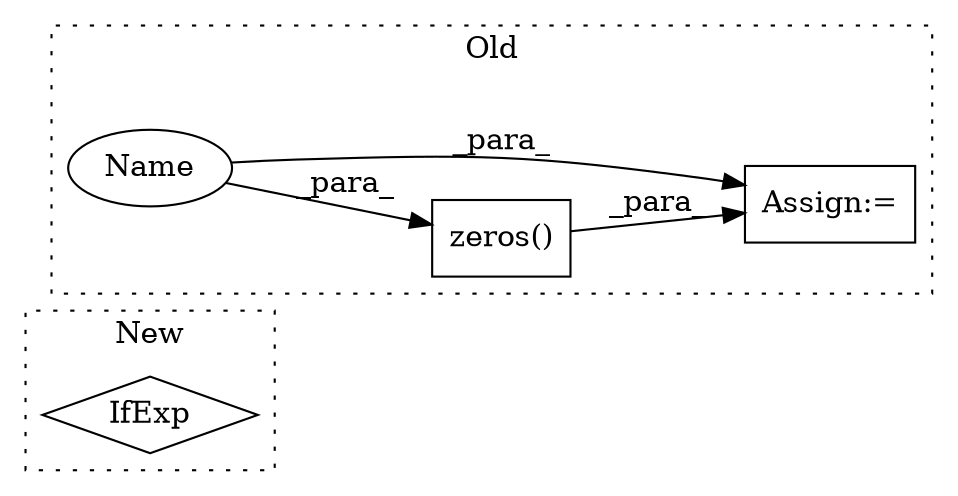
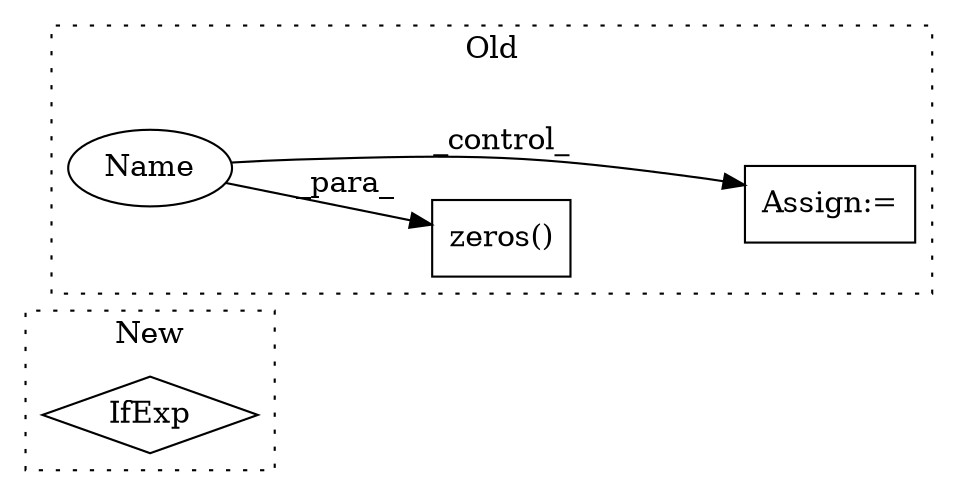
(501, 141) -> (501, 141)
(647, 223) -> none
